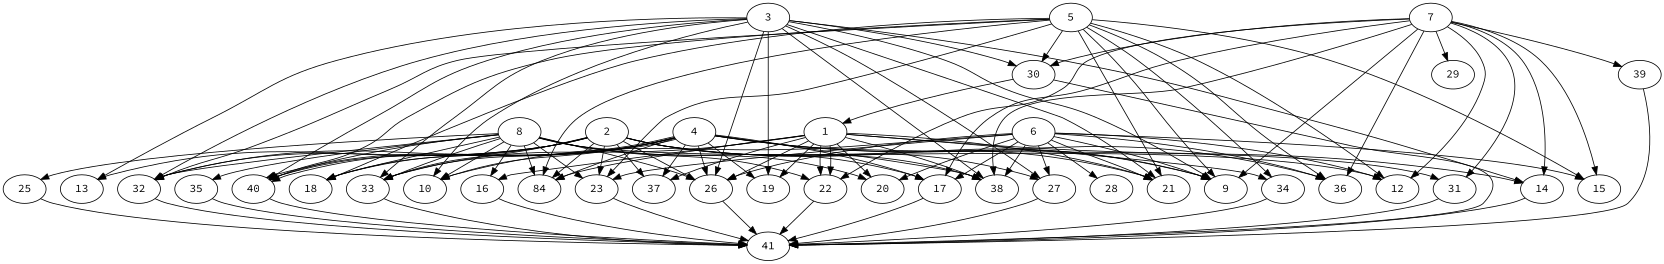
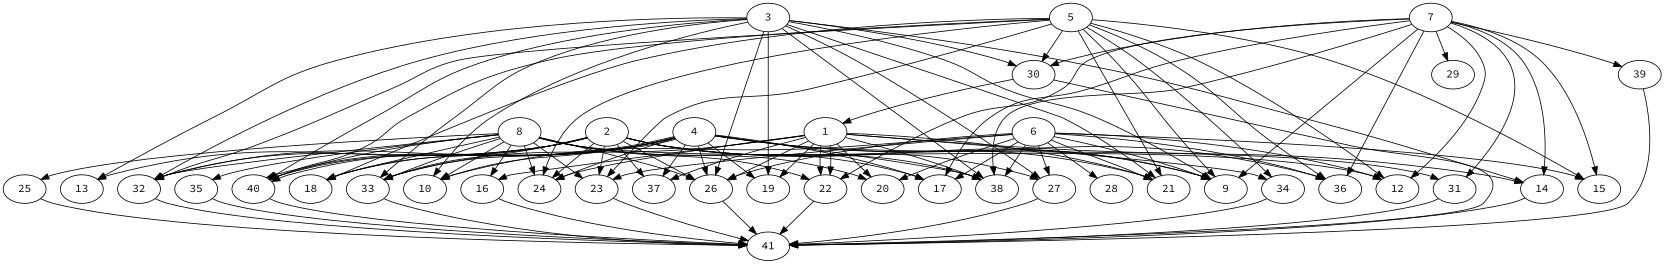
(539, 189) -> (539, 189)
(860, 221) -> none
